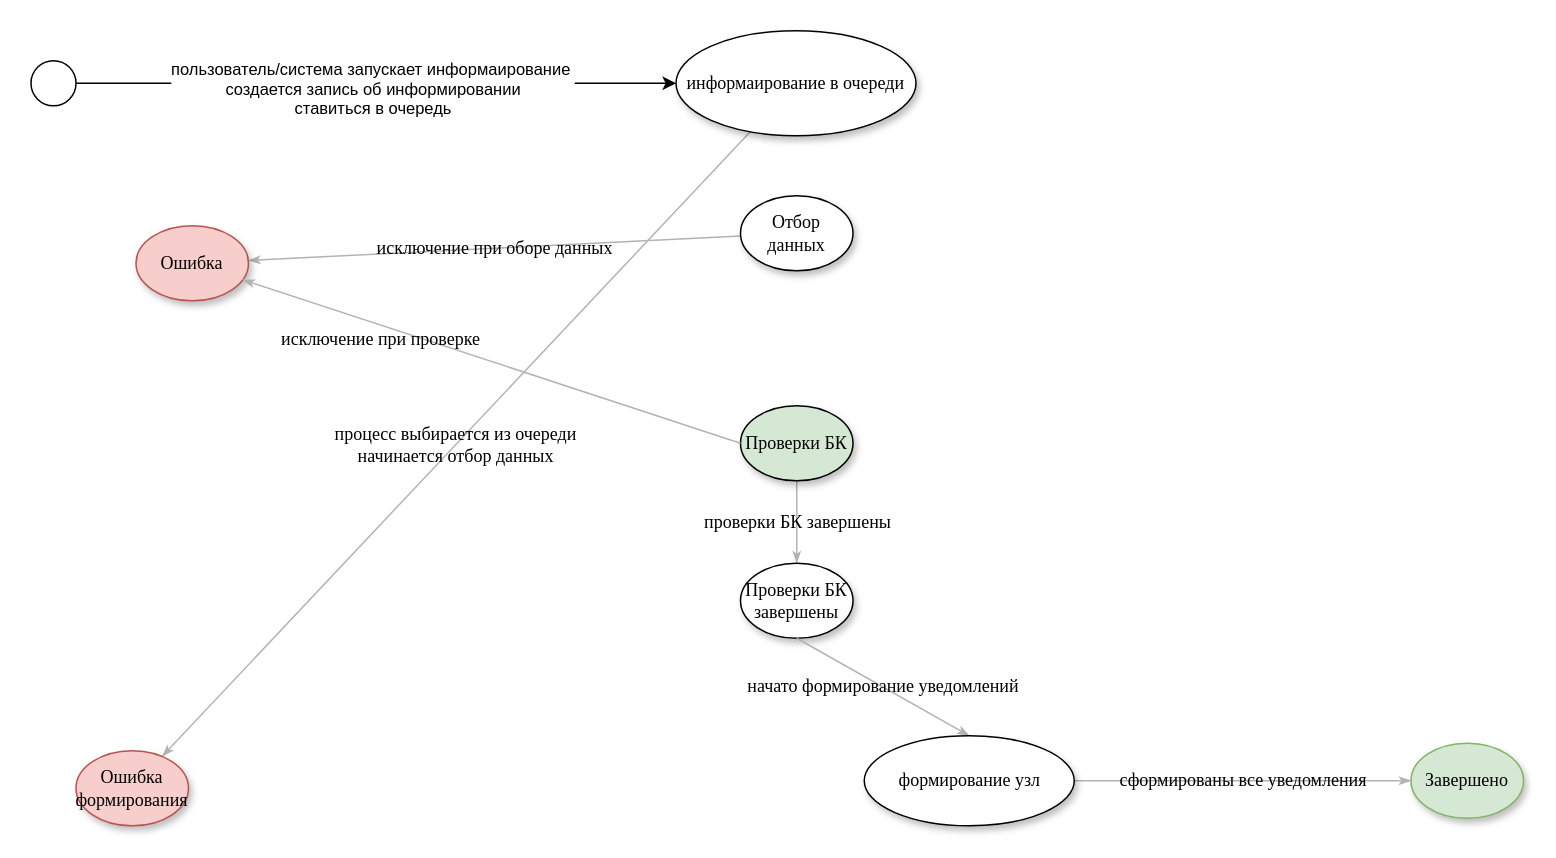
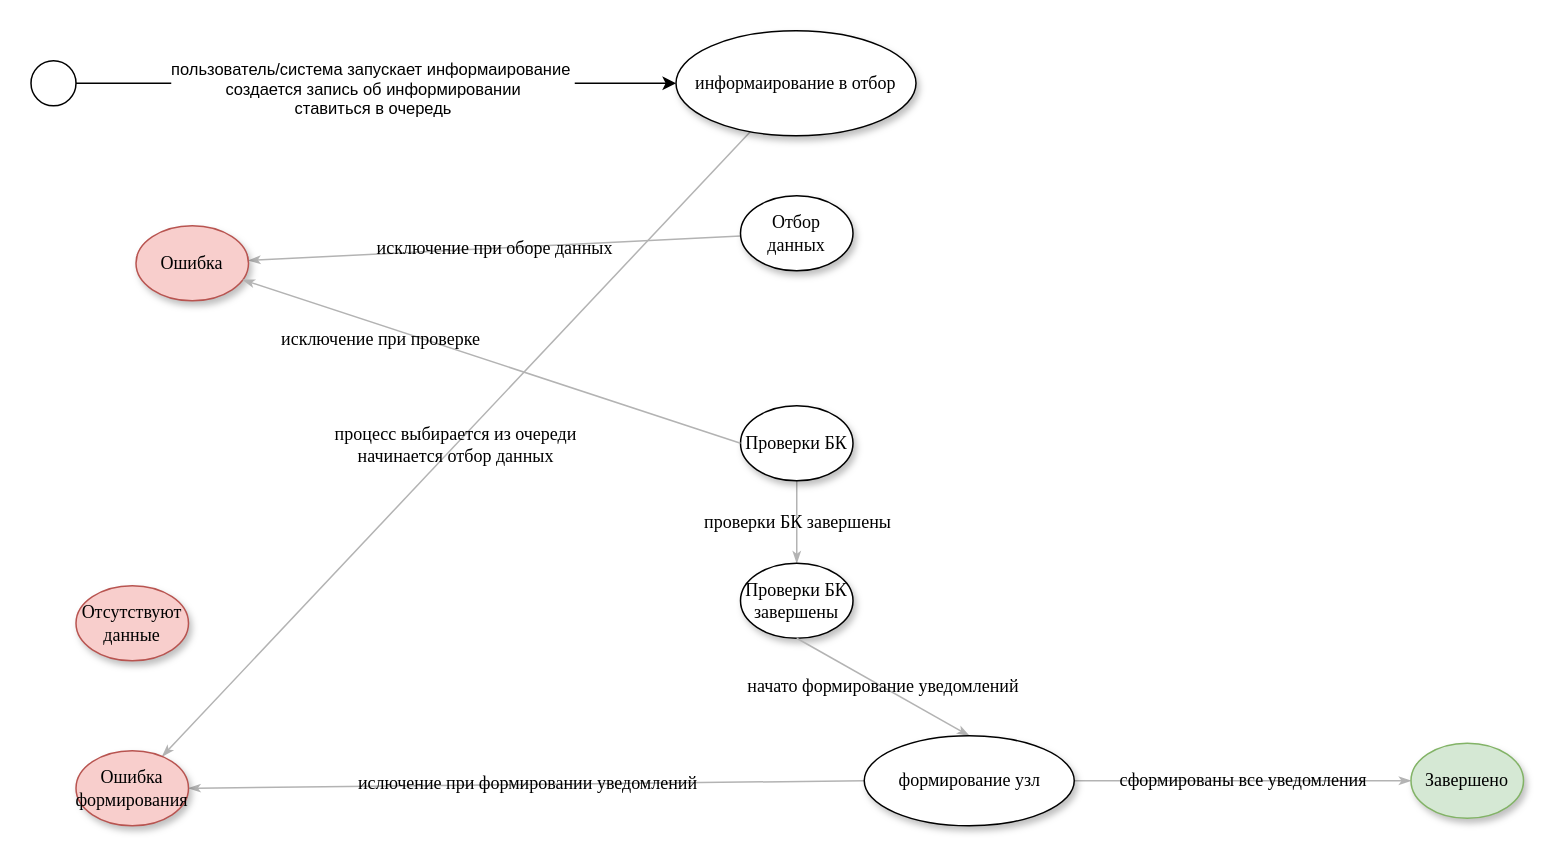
(796, 83) -> (796, 83)
(797, 443) -> (797, 443)
none -> (132, 623)
none -> (527, 784)
